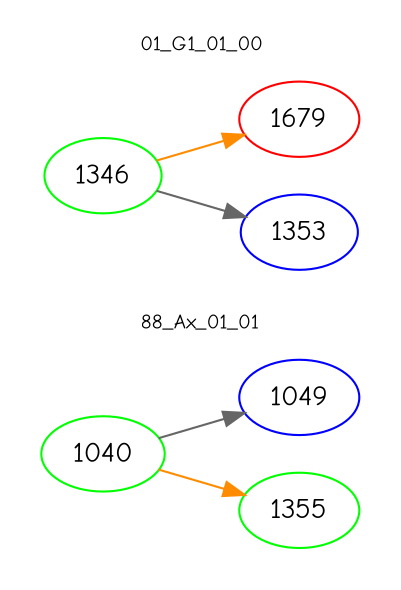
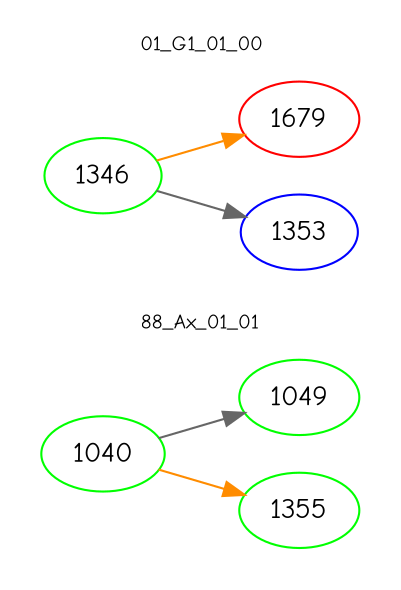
(299, 397) -> (299, 397)
